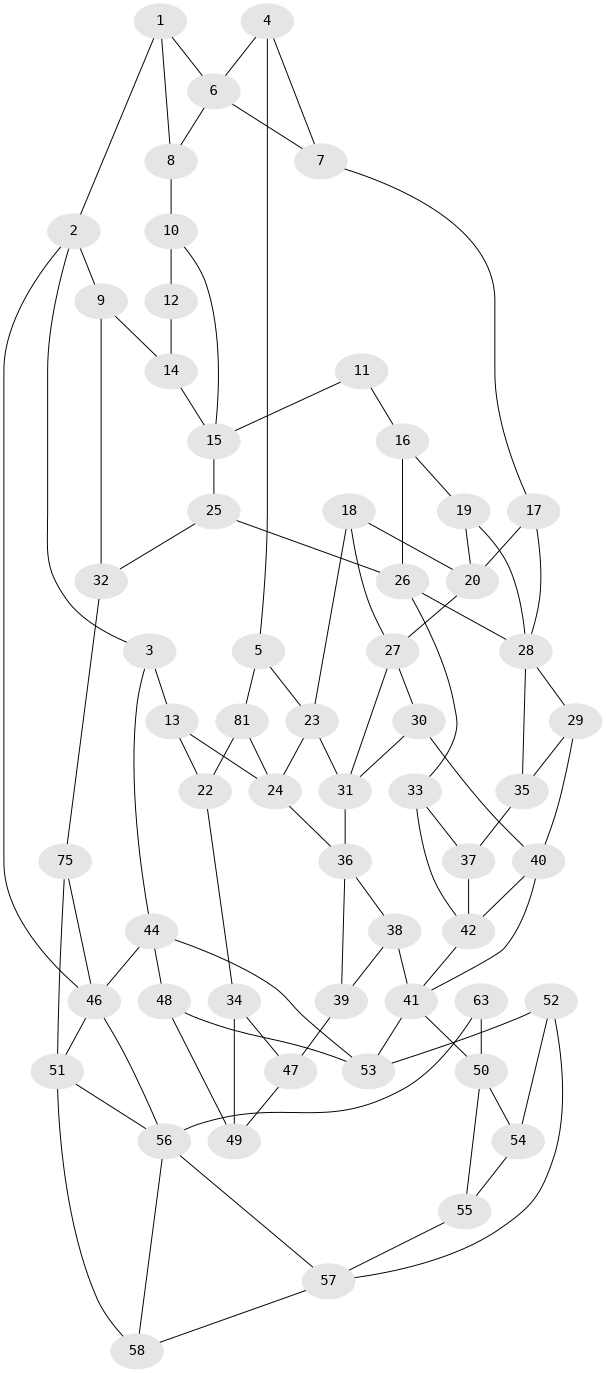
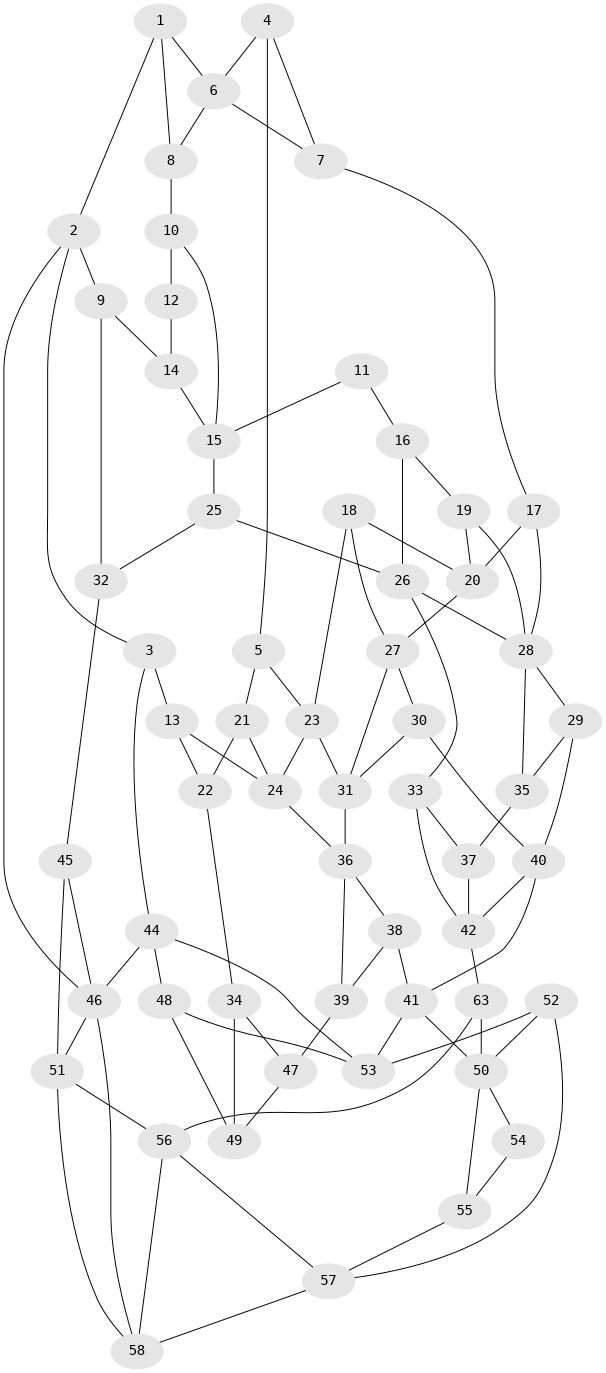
(242, 721) -> (242, 721)
(65, 861) -> (65, 861)
(440, 966) -> (474, 960)
(133, 1070) -> (111, 1177)
(535, 1071) -> (516, 1036)
